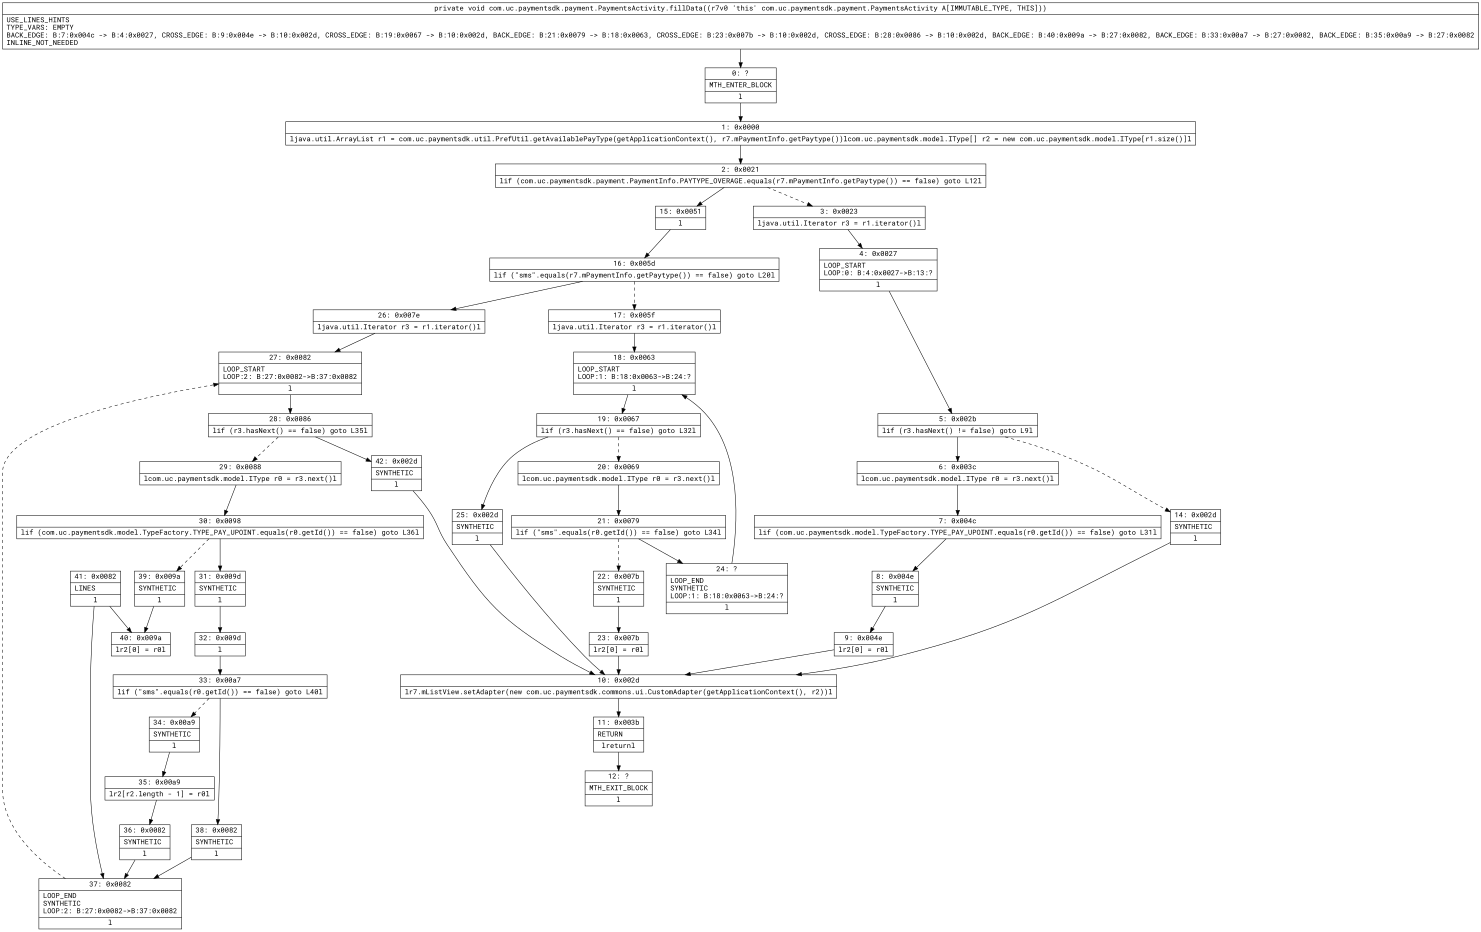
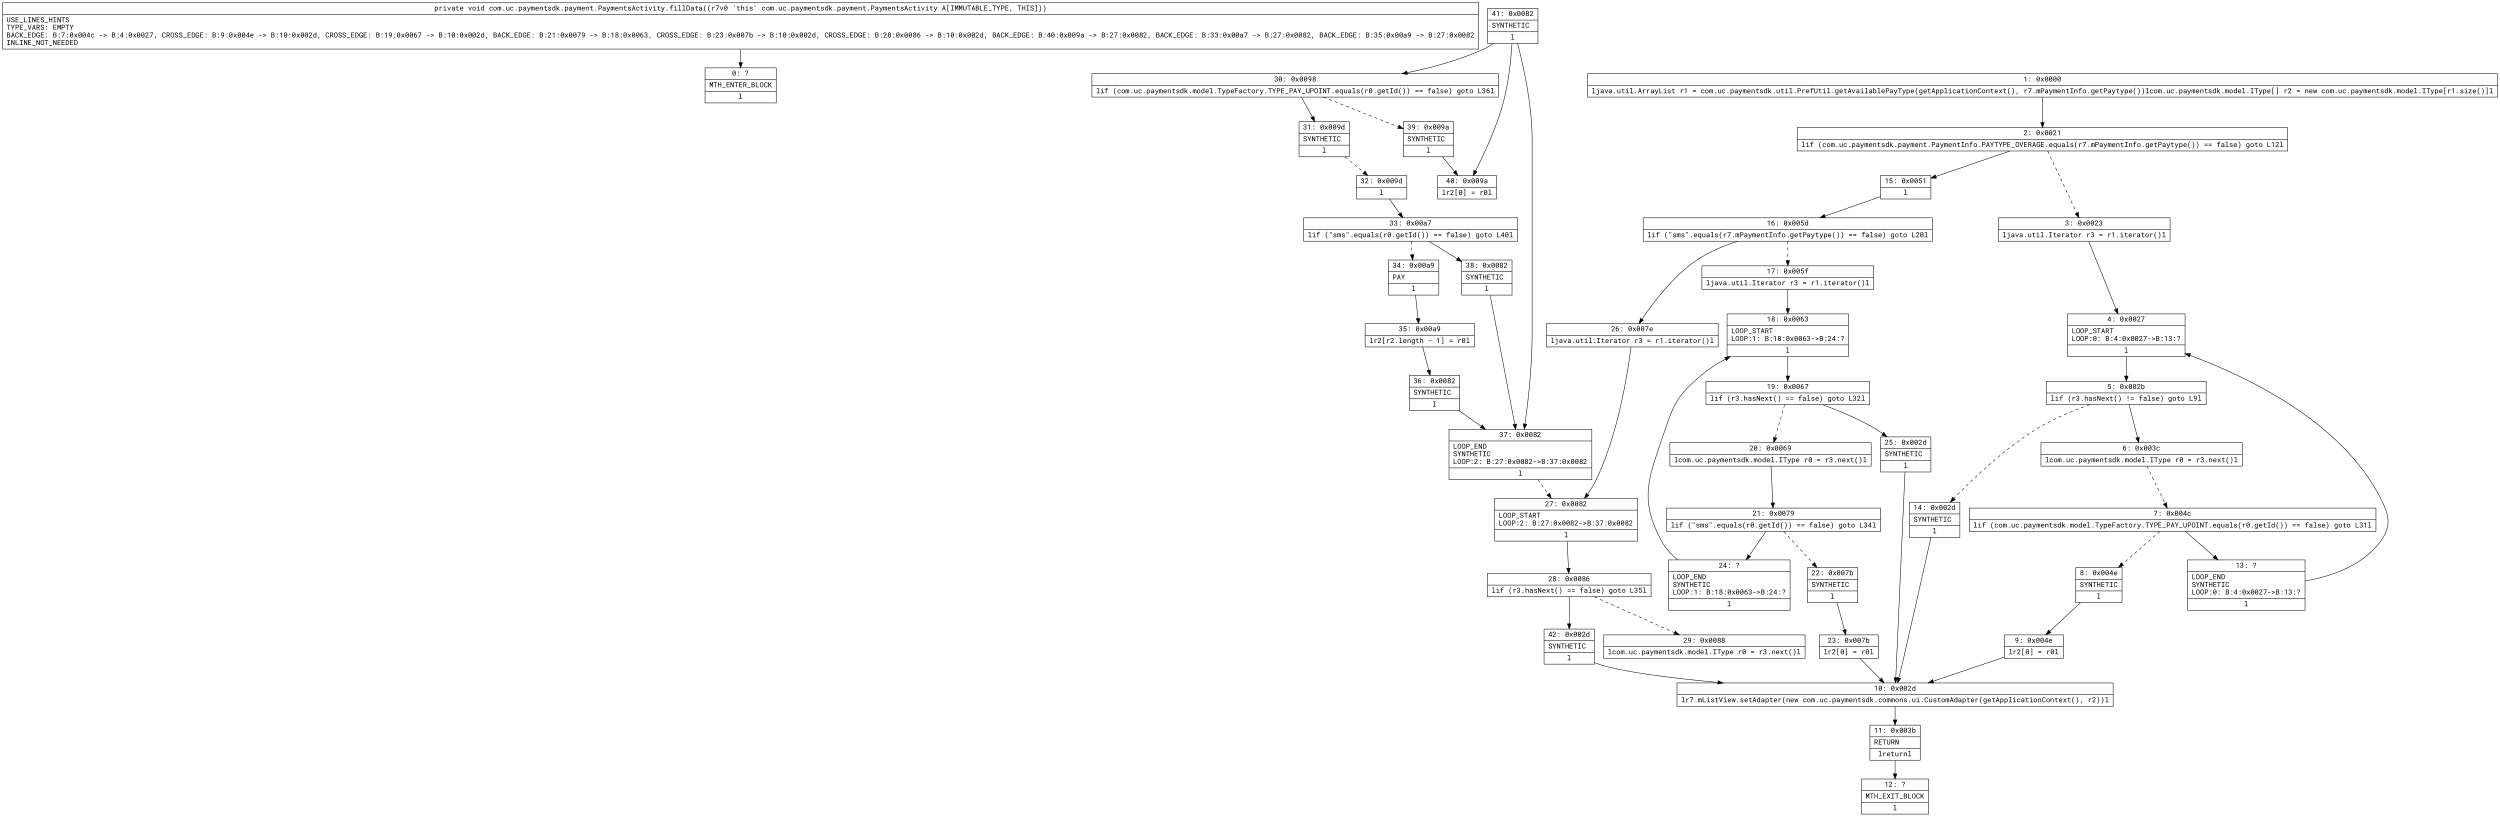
(741, 110) -> none
(231, 498) -> (1451, 61)
(958, 498) -> (2156, 485)
(931, 553) -> (2141, 548)
none -> (2246, 585)
(85, 588) -> (1511, 26)
(220, 617) -> (1354, 165)
(172, 734) -> (1399, 277)
